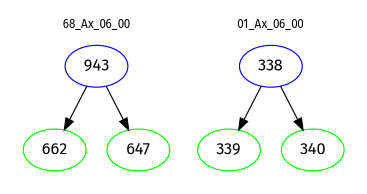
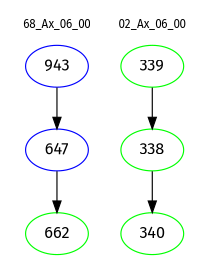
(271, 25) -> (152, 25)
(271, 66) -> (152, 150)
(78, 103) -> (57, 186)
(253, 103) -> (152, 102)
(138, 150) -> (57, 150)
